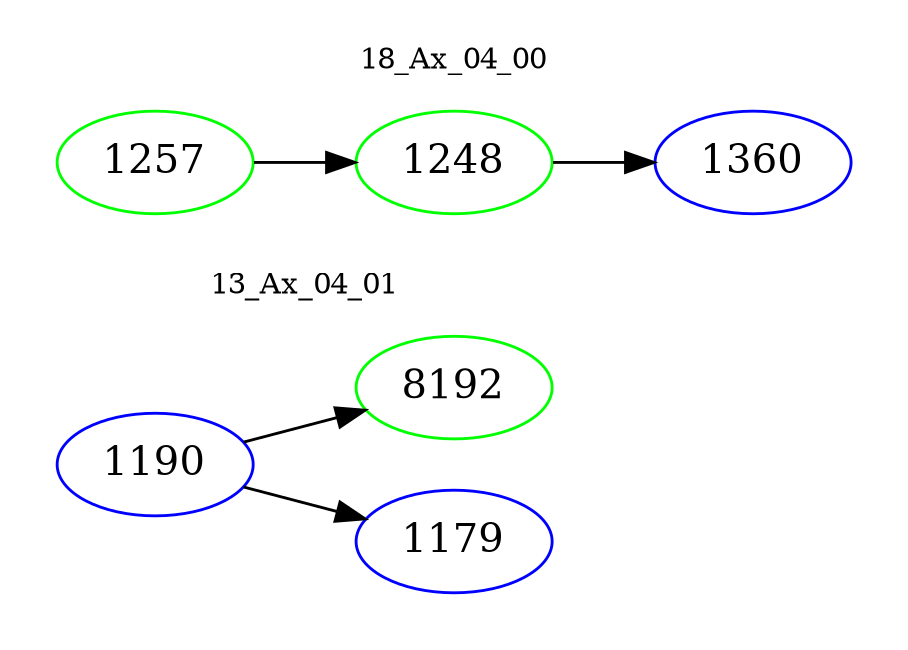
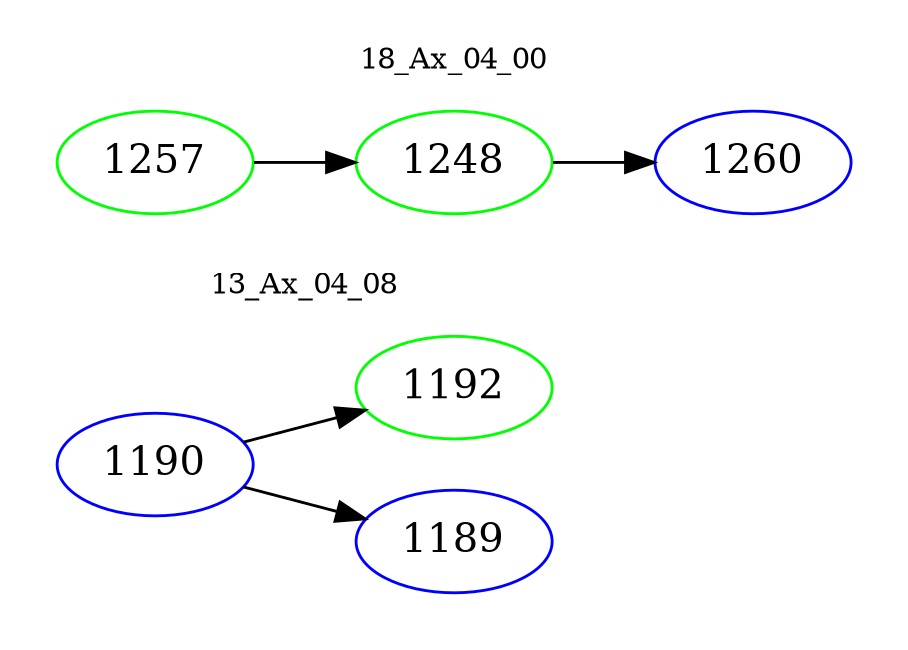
(753, 162) -> (753, 162)
(305, 286) -> (305, 286)
(454, 388) -> (454, 388)
(454, 541) -> (454, 541)
